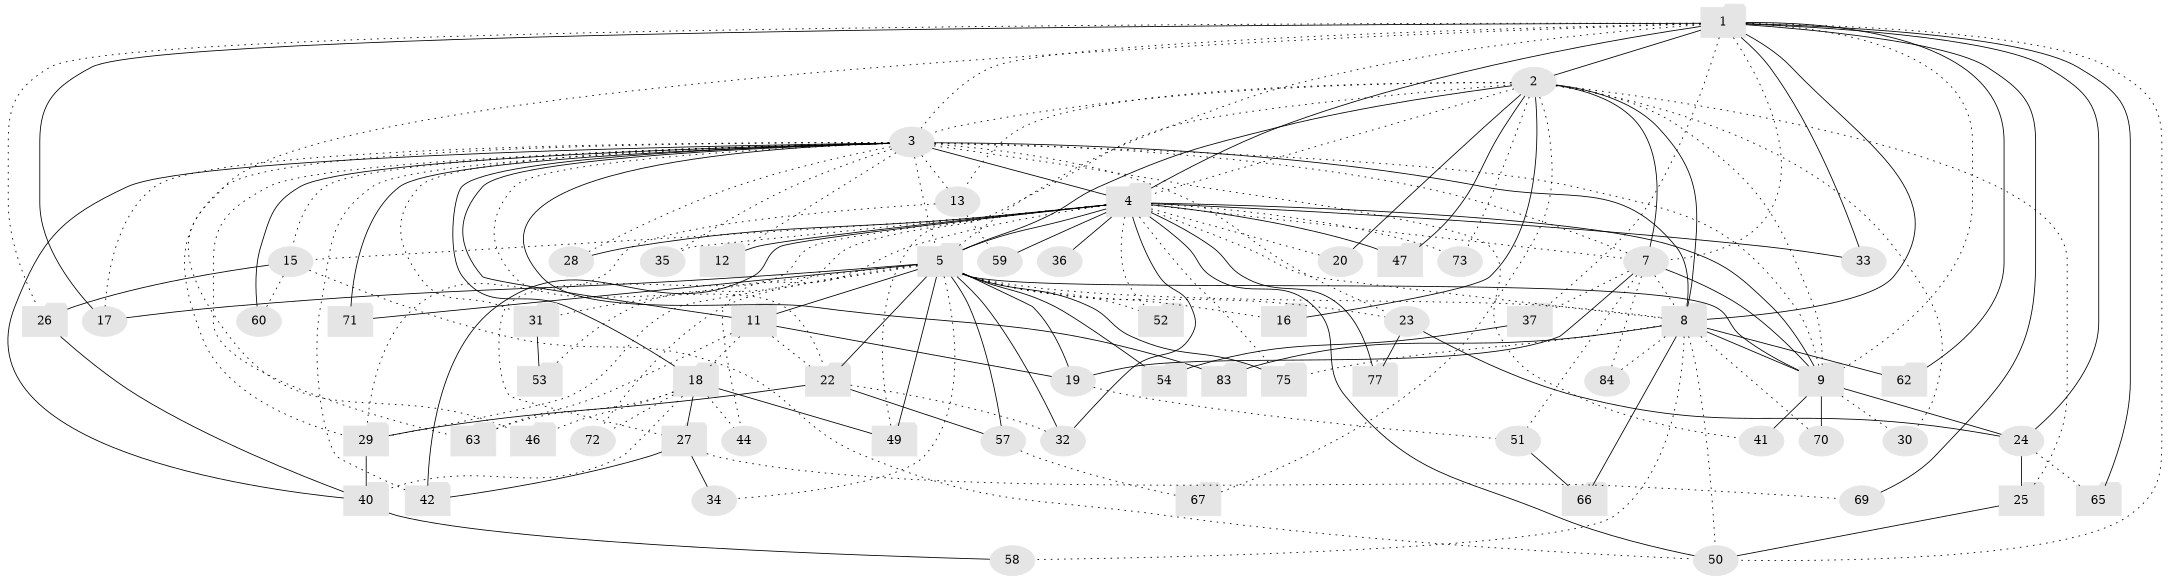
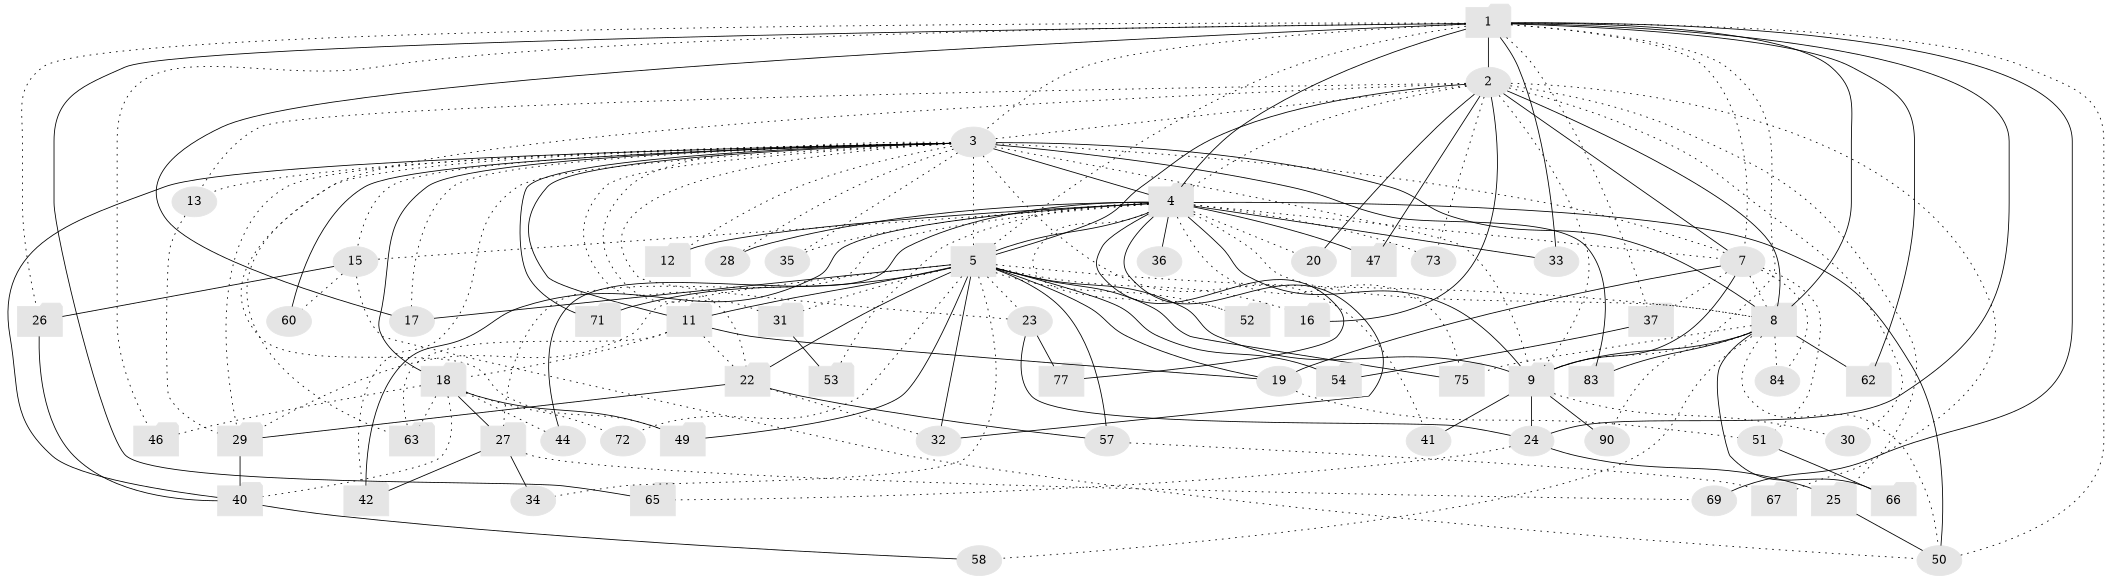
(878, 261) -> (889, 266)
(1000, 262) -> none
(1821, 441) -> (1607, 441)
